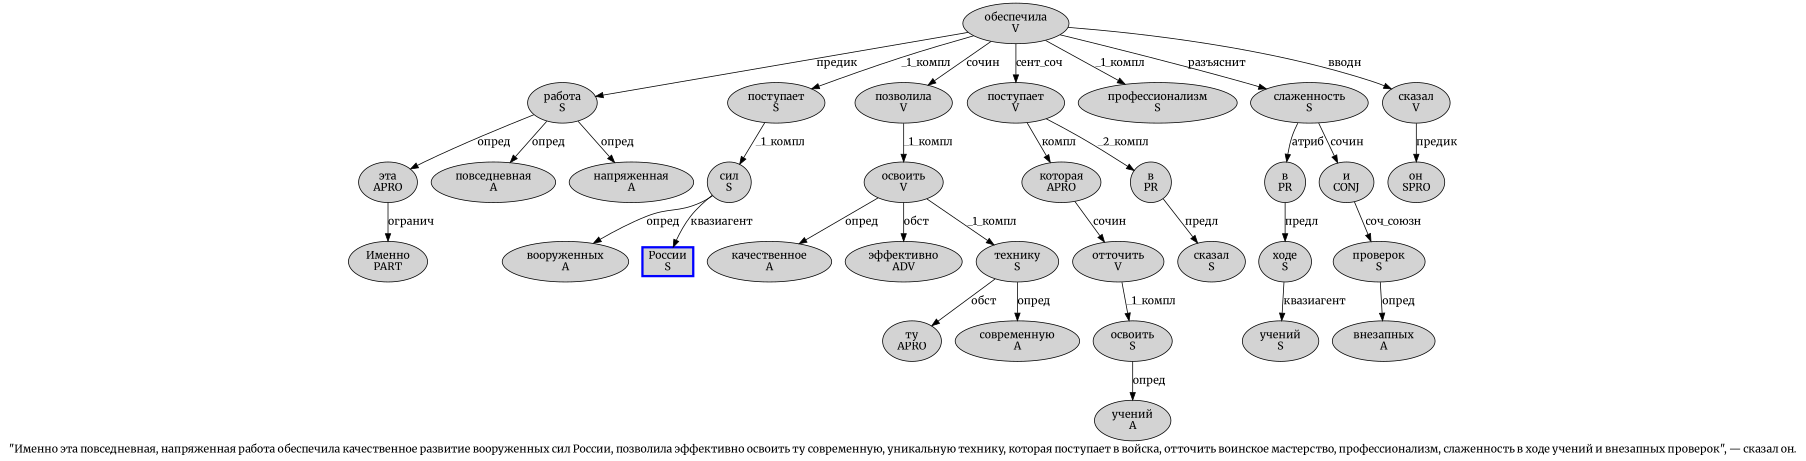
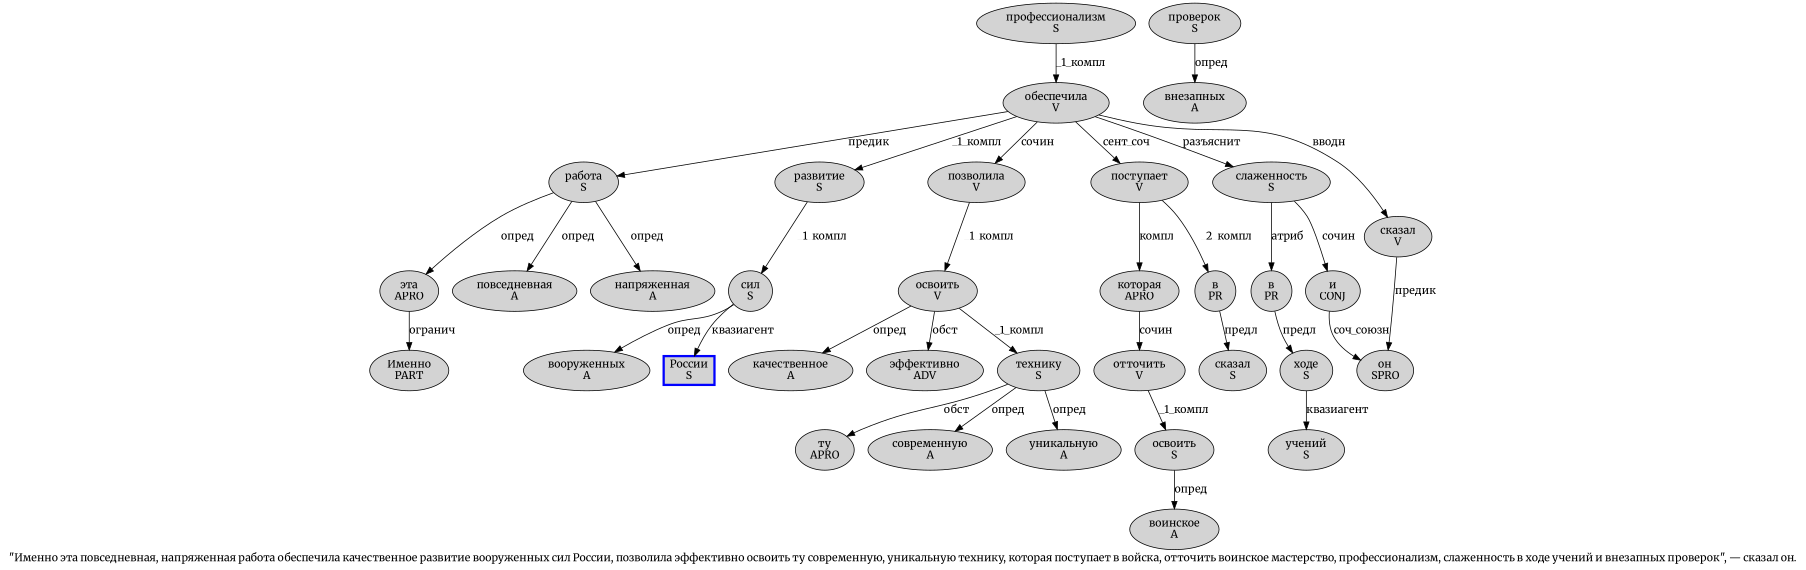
(1082, 60) -> (1056, 59)
(776, 103) -> (820, 182)
(1361, 218) -> (1334, 338)
(1133, 421) -> (1174, 529)
none -> (1064, 450)
